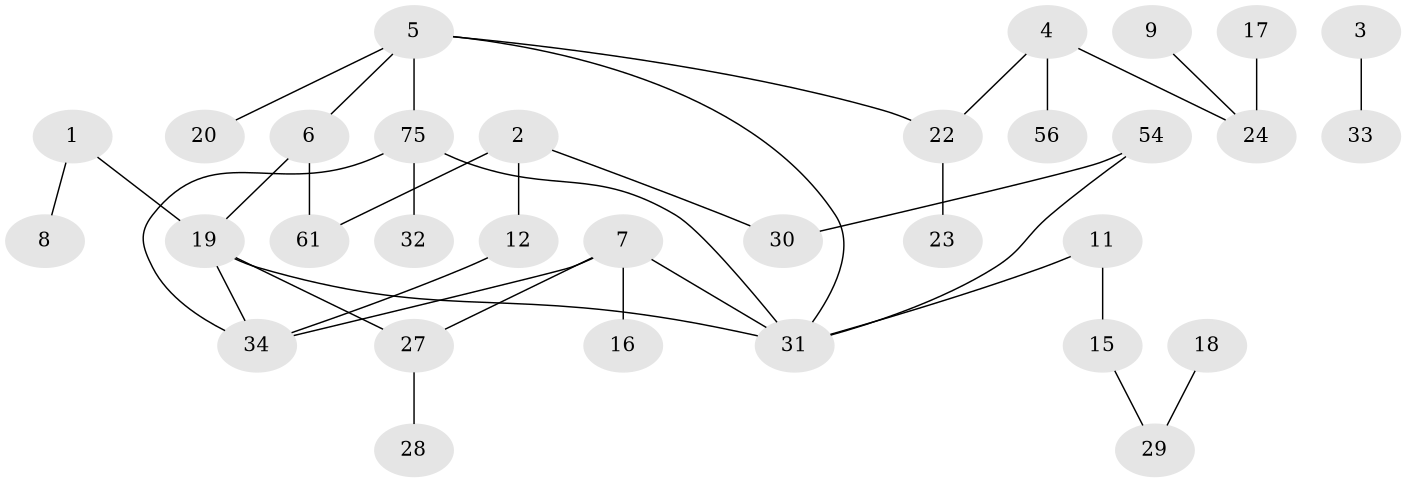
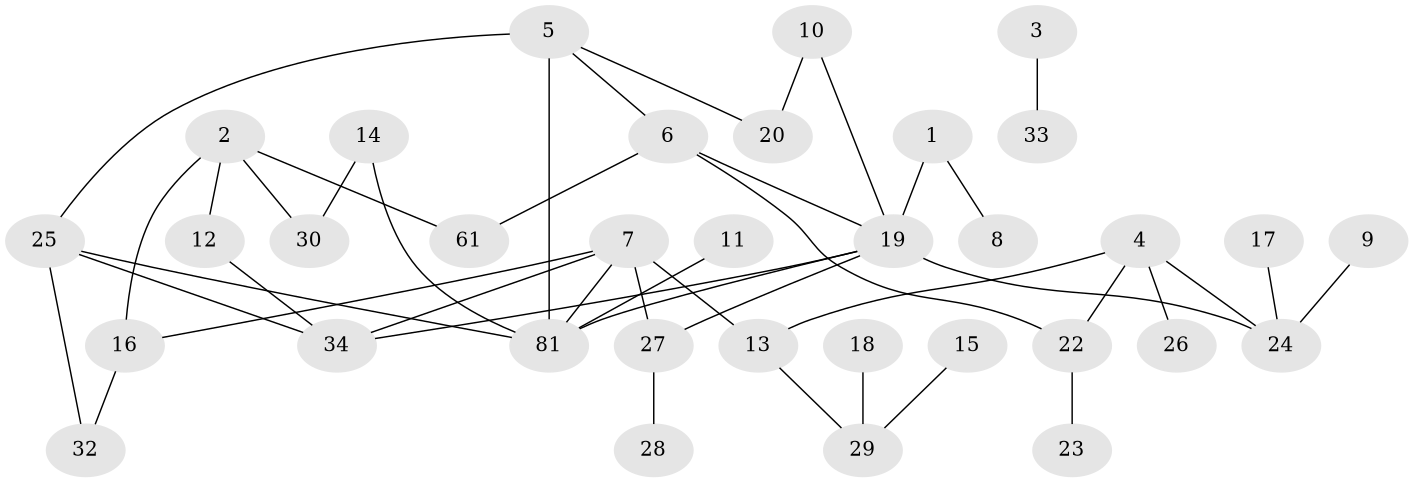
none -> (812, 32)
(684, 67) -> (853, 273)
(414, 137) -> (45, 241)
(1047, 137) -> (1177, 346)
(1152, 137) -> (369, 137)
none -> (146, 230)
none -> (1087, 293)
(1103, 294) -> none
none -> (758, 346)
(795, 346) -> (549, 346)
none -> (105, 398)
